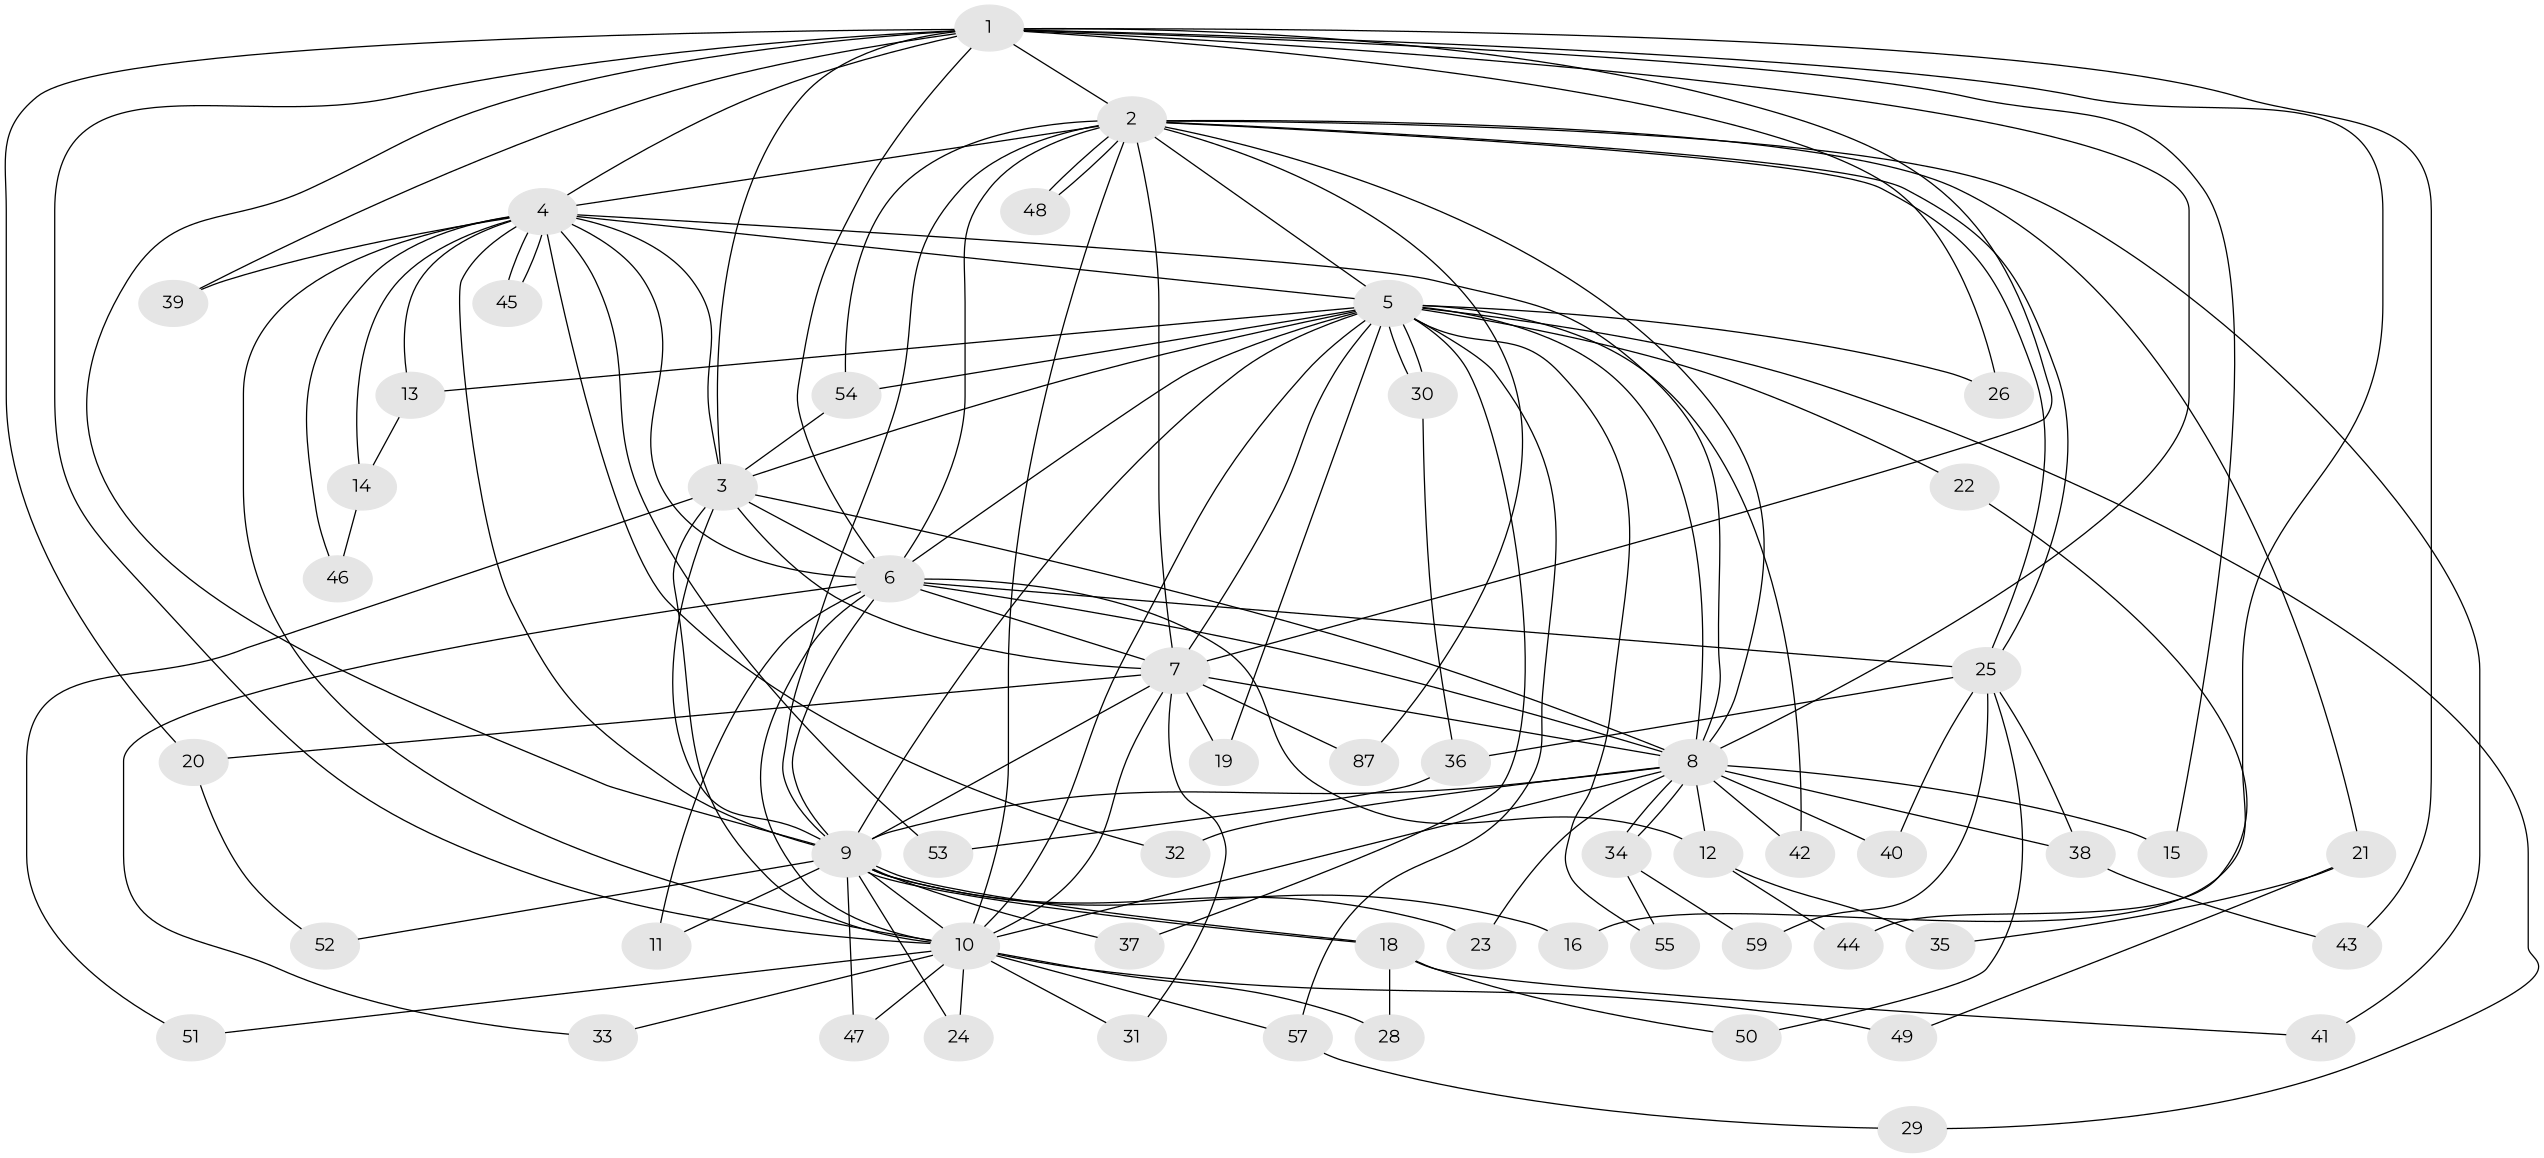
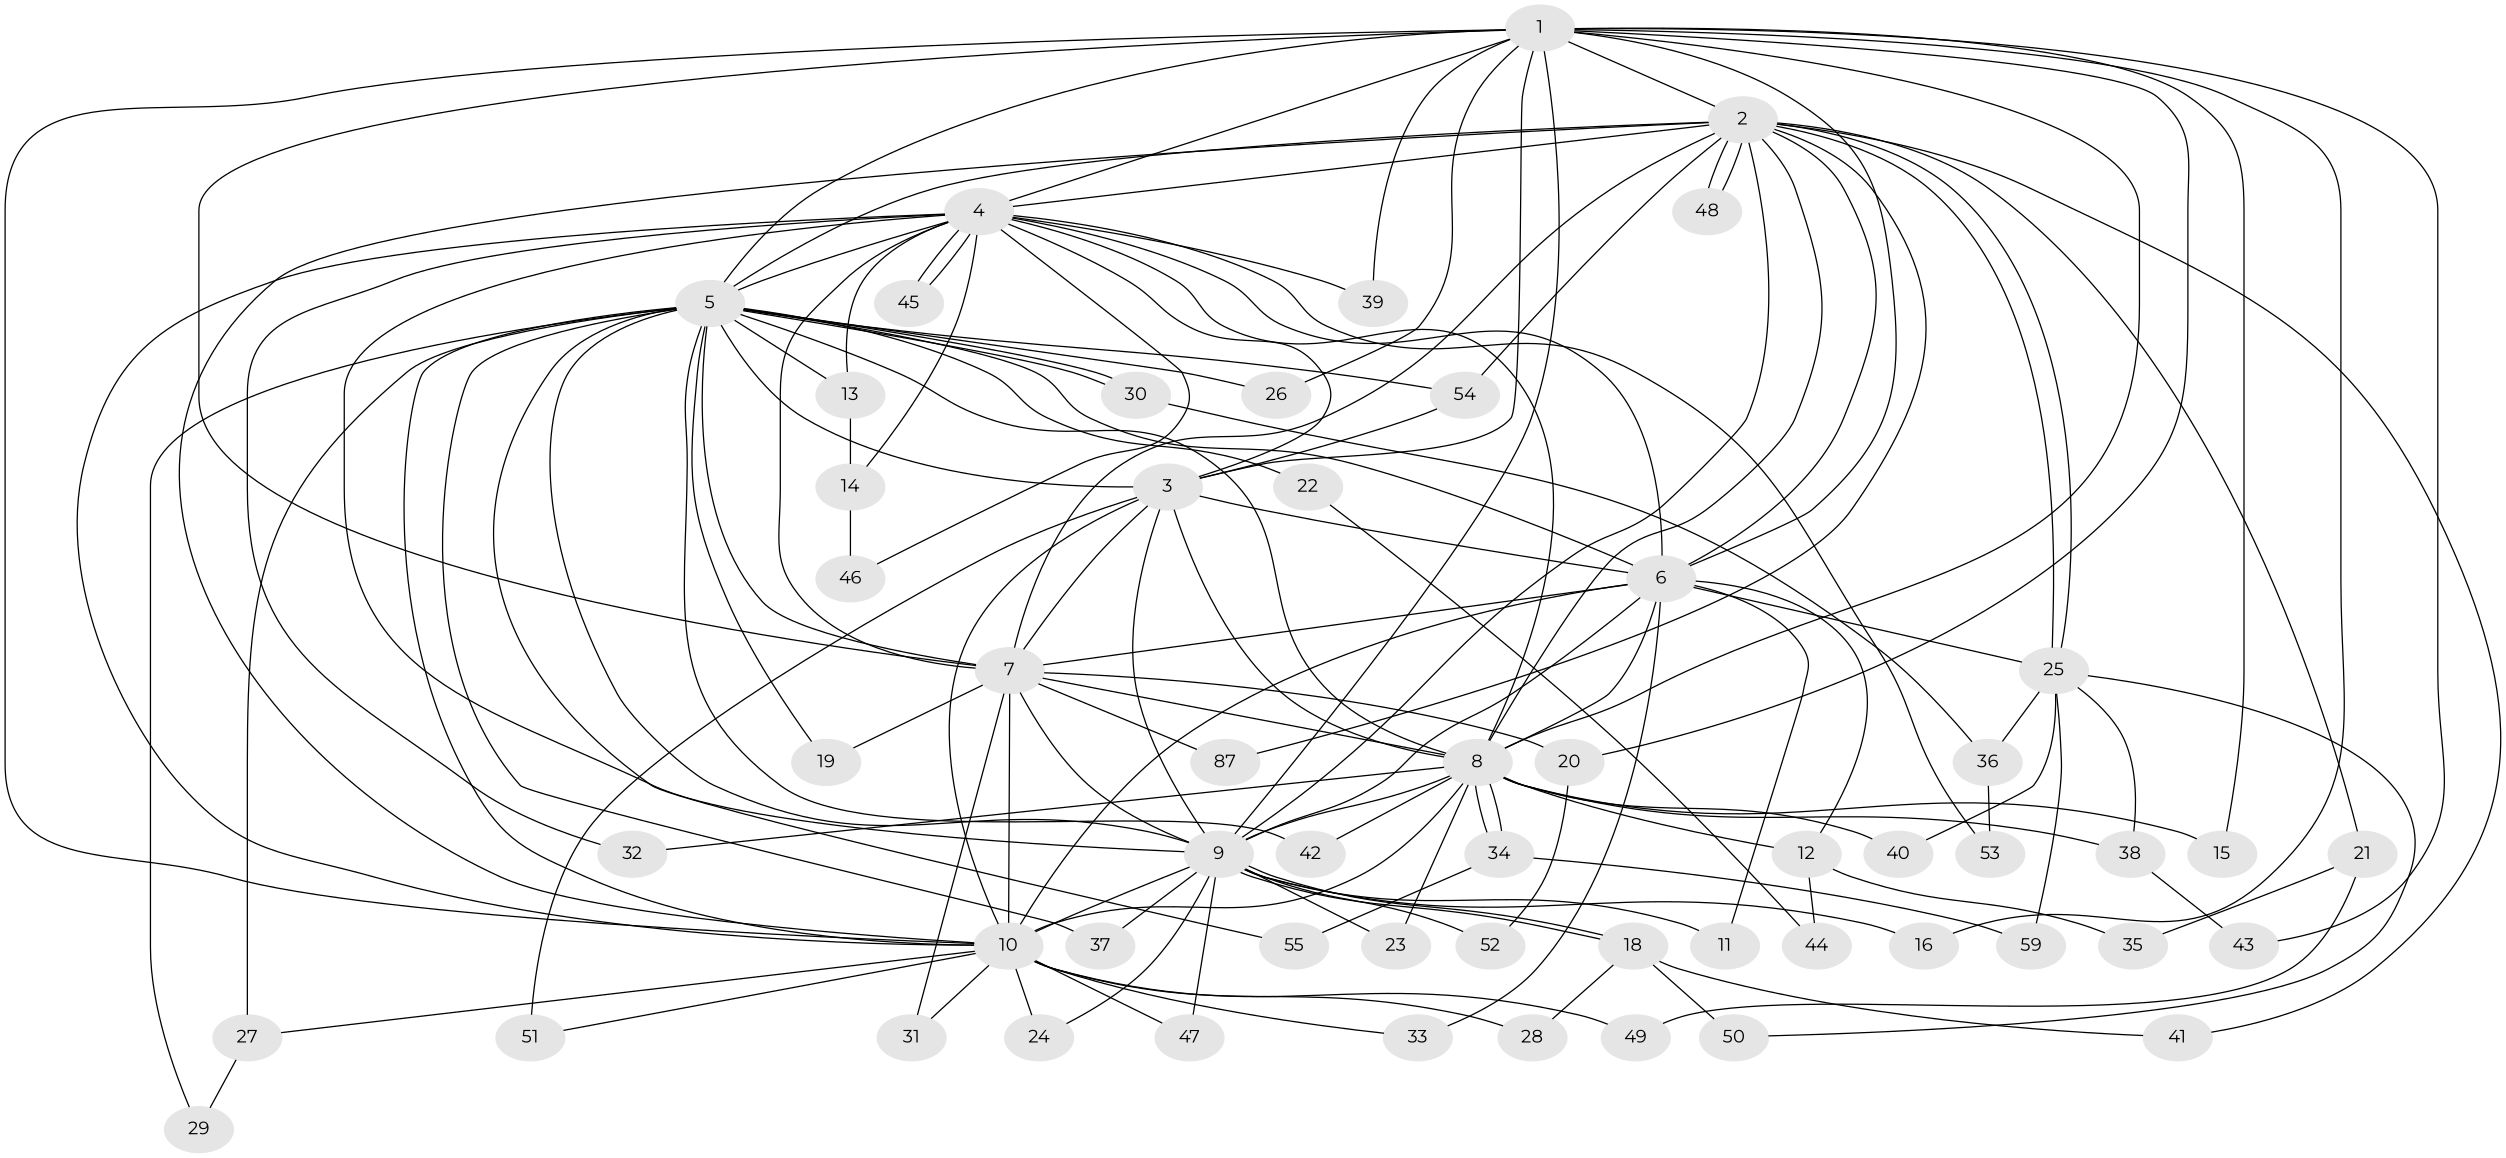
none -> (1088, 86)
none -> (780, 467)
(1298, 1038) -> (247, 1038)
